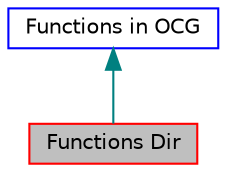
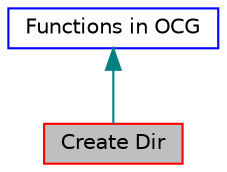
(113, 144) -> (113, 144)
